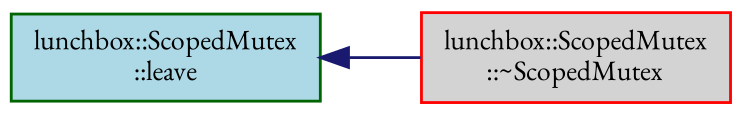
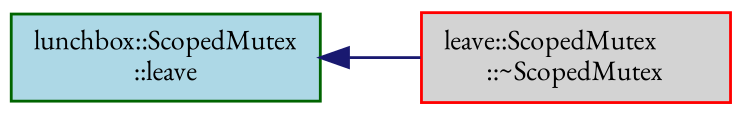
(576, 58) -> (576, 58)
